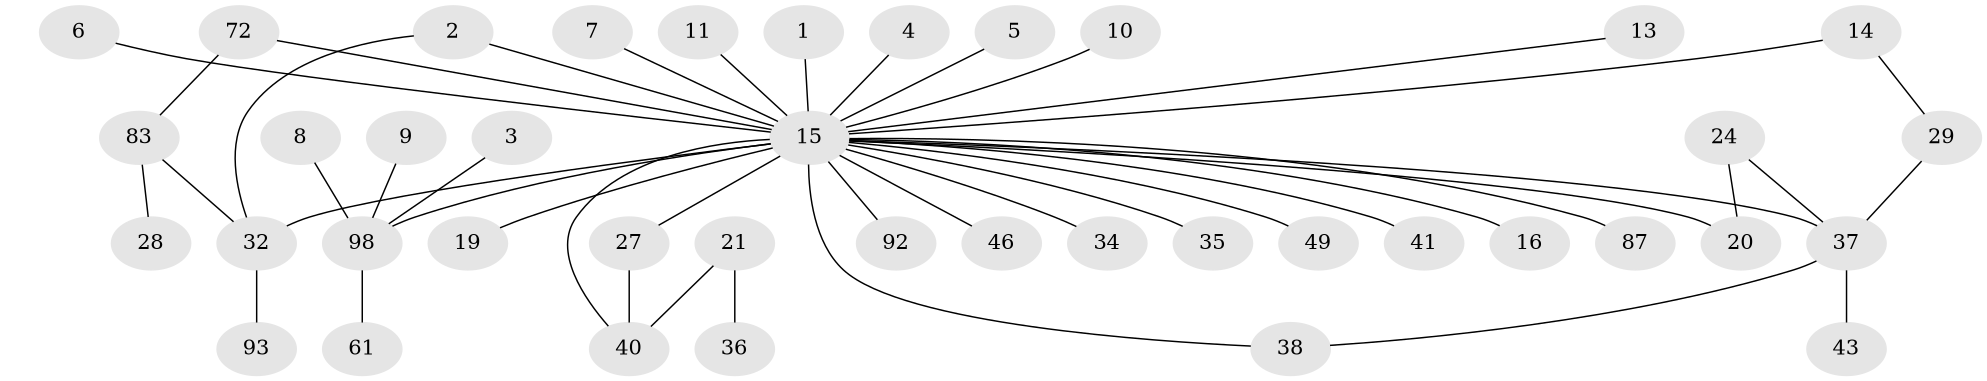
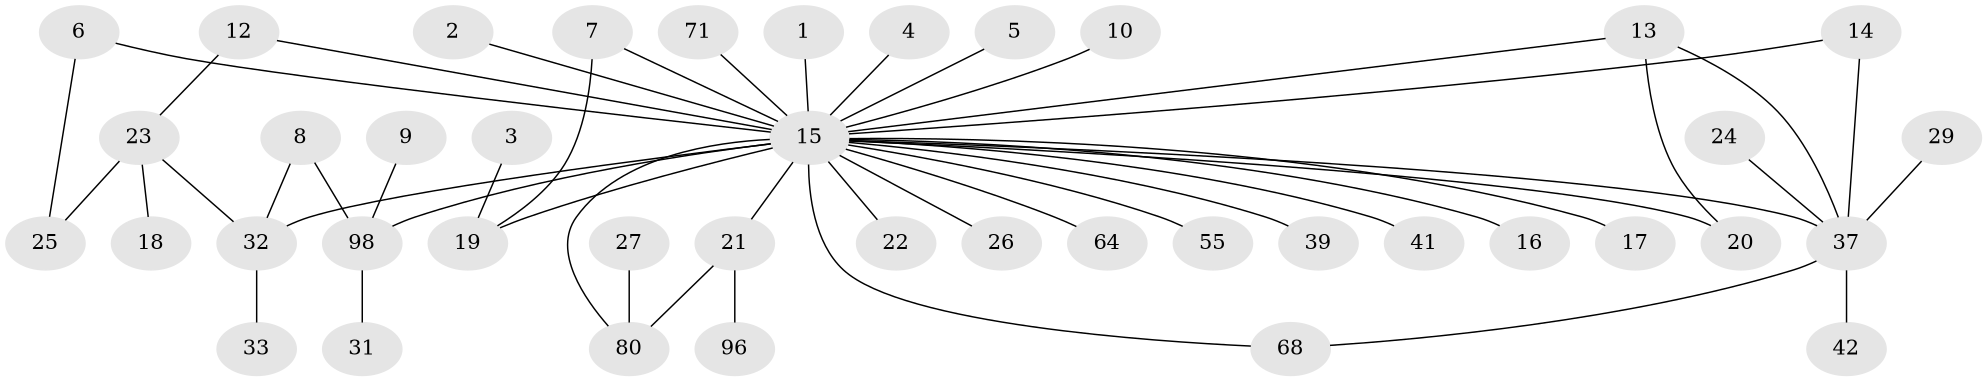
(239, 32) -> (239, 32)
(698, 32) -> (698, 32)
(275, 84) -> (279, 191)
(1902, 85) -> (1854, 138)
none -> (1779, 113)
(139, 138) -> (139, 138)
none -> (569, 156)
(1733, 190) -> (1665, 148)
(719, 191) -> (772, 191)
(420, 202) -> (490, 191)
none -> (45, 243)
(151, 243) -> (151, 243)
(896, 243) -> (896, 243)
(1002, 243) -> (1002, 243)
(1107, 243) -> (1107, 243)
(1213, 243) -> (1213, 243)
(1319, 243) -> (1319, 243)
(1635, 243) -> (1635, 243)
(257, 349) -> (257, 349)
(362, 349) -> (362, 349)
(629, 349) -> (629, 349)
(735, 349) -> (735, 349)
(1291, 349) -> (1291, 349)
(1847, 349) -> (1847, 349)
